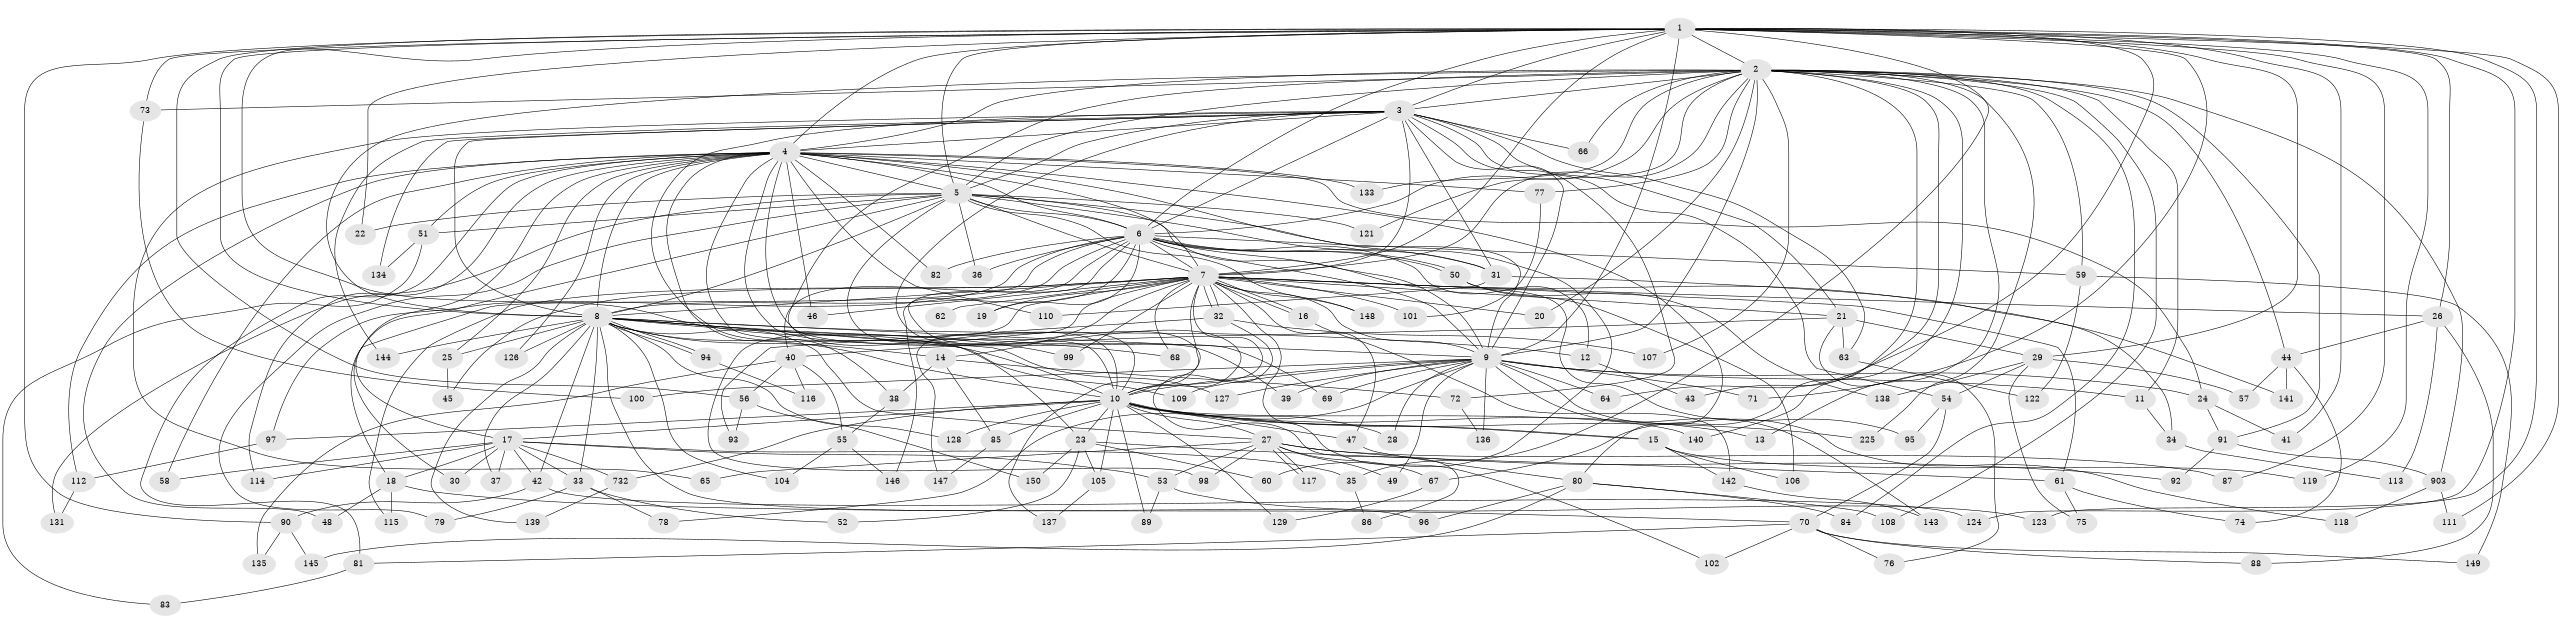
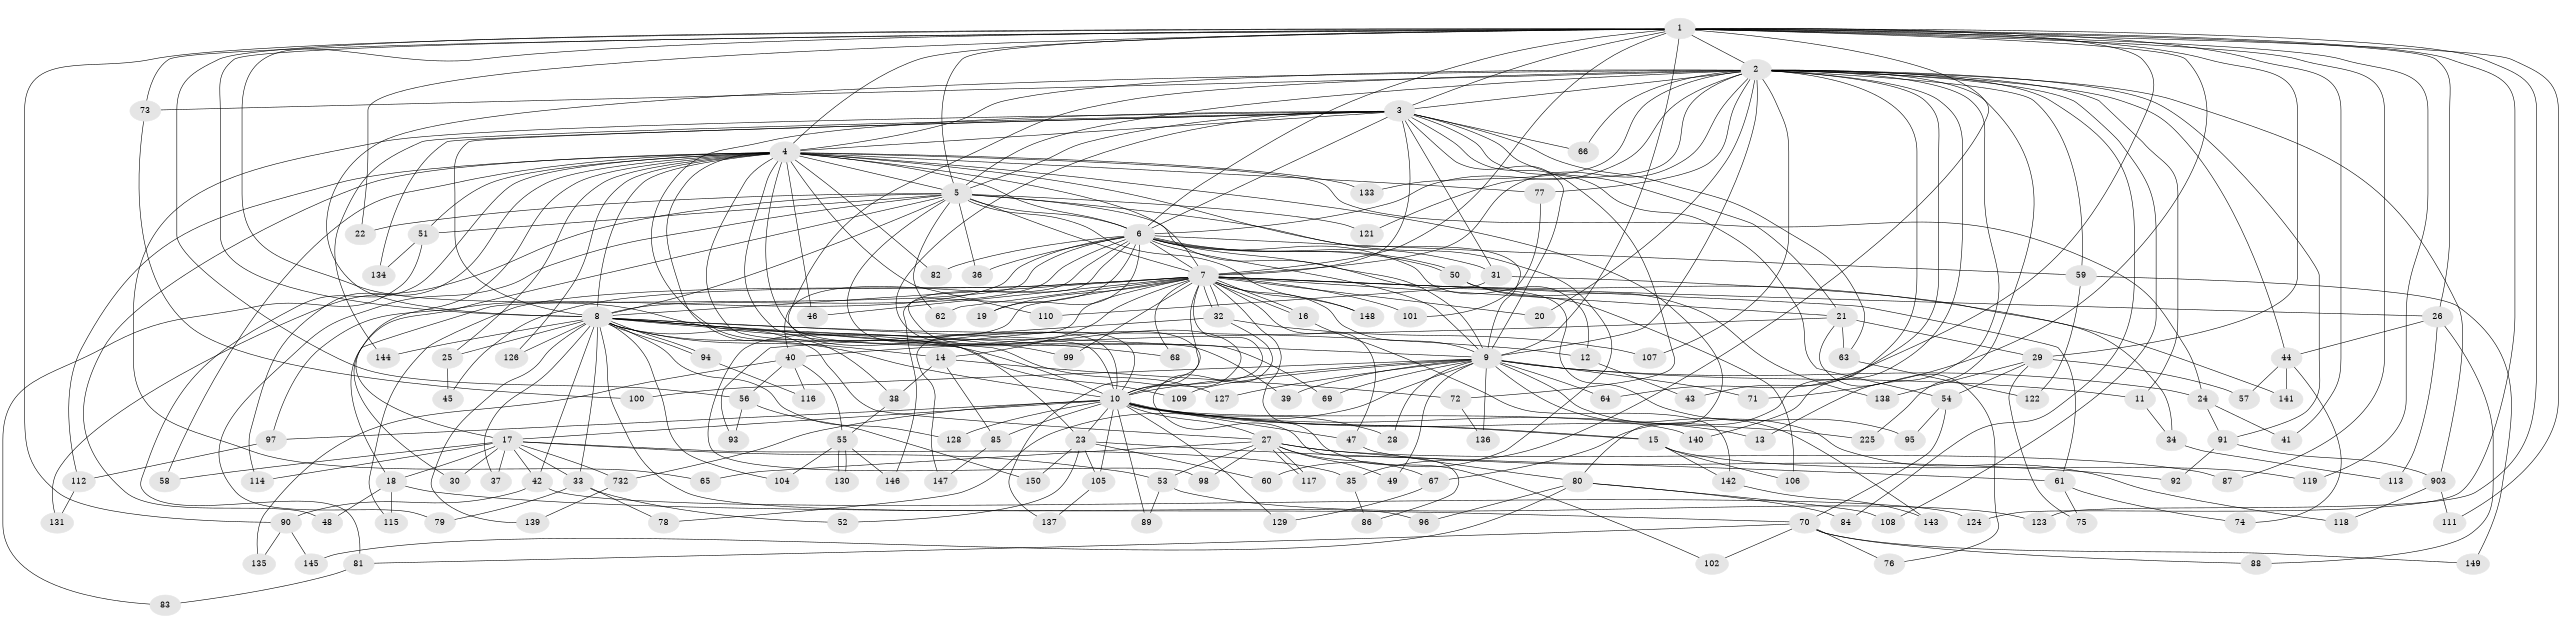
(1229, 233) -> (919, 254)
none -> (842, 482)
